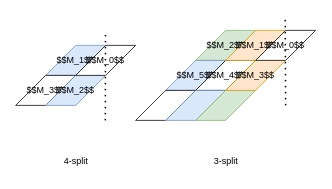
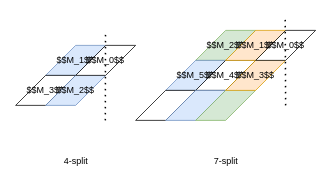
(226, 162) -> (226, 162)
